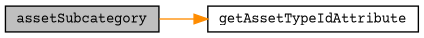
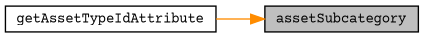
(177, 19) -> (233, 19)
